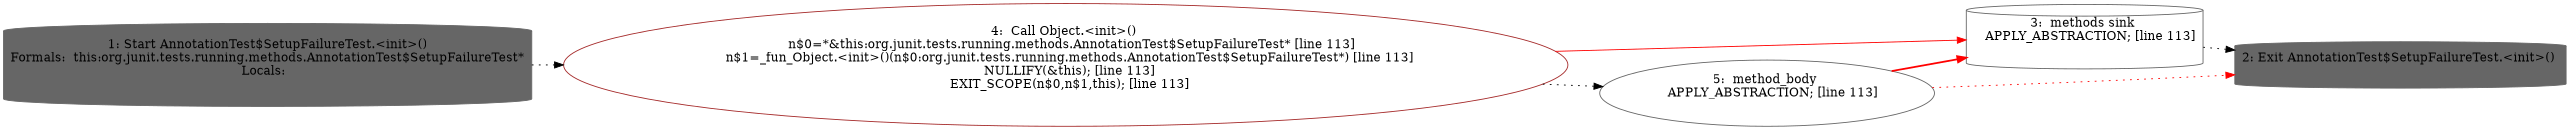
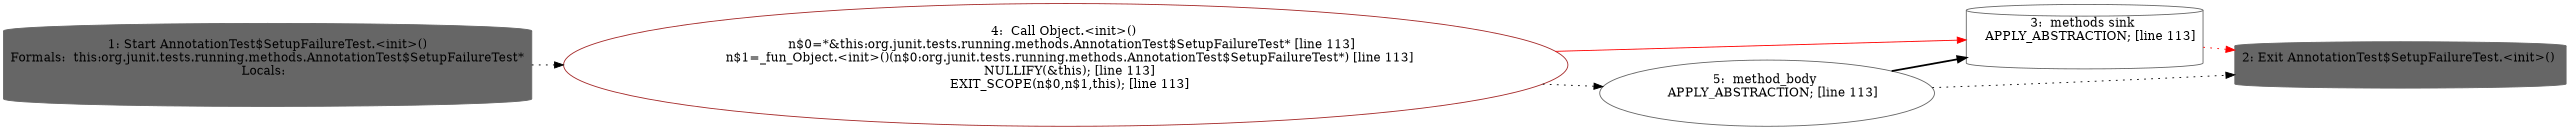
(2215, 48) -> (2215, 48)
(1925, 65) -> (1925, 65)
(2079, 82) -> (2079, 82)
